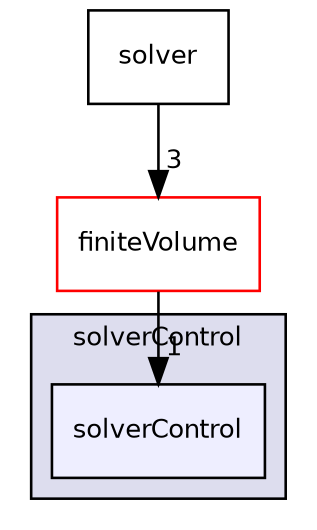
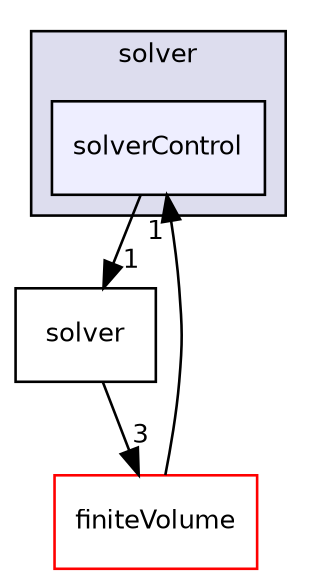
none -> (126, 231)
(158, 339) -> (158, 56)
